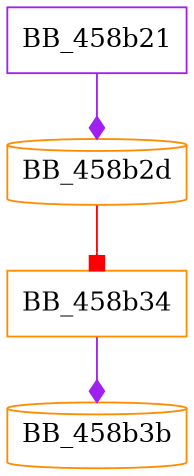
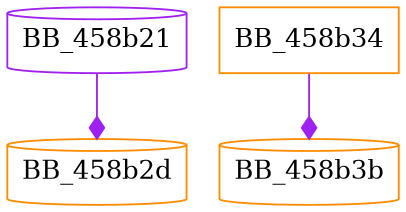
(97, 40) -> (97, 40)
(97, 229) -> none
